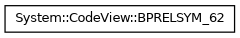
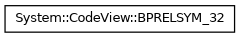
(120, 19) -> (120, 19)
